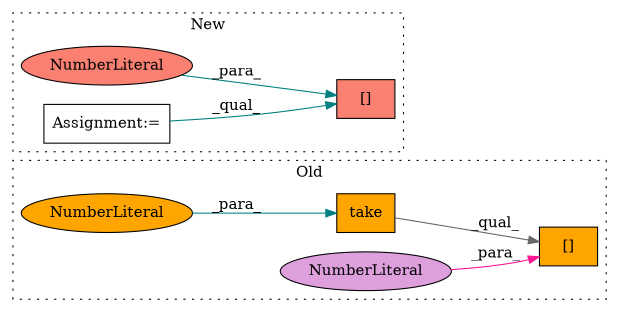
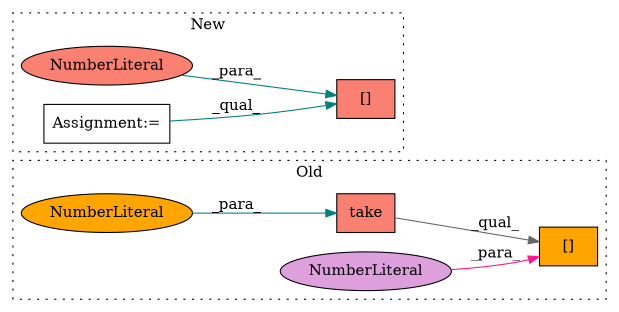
(366, 213) -> (366, 213)
